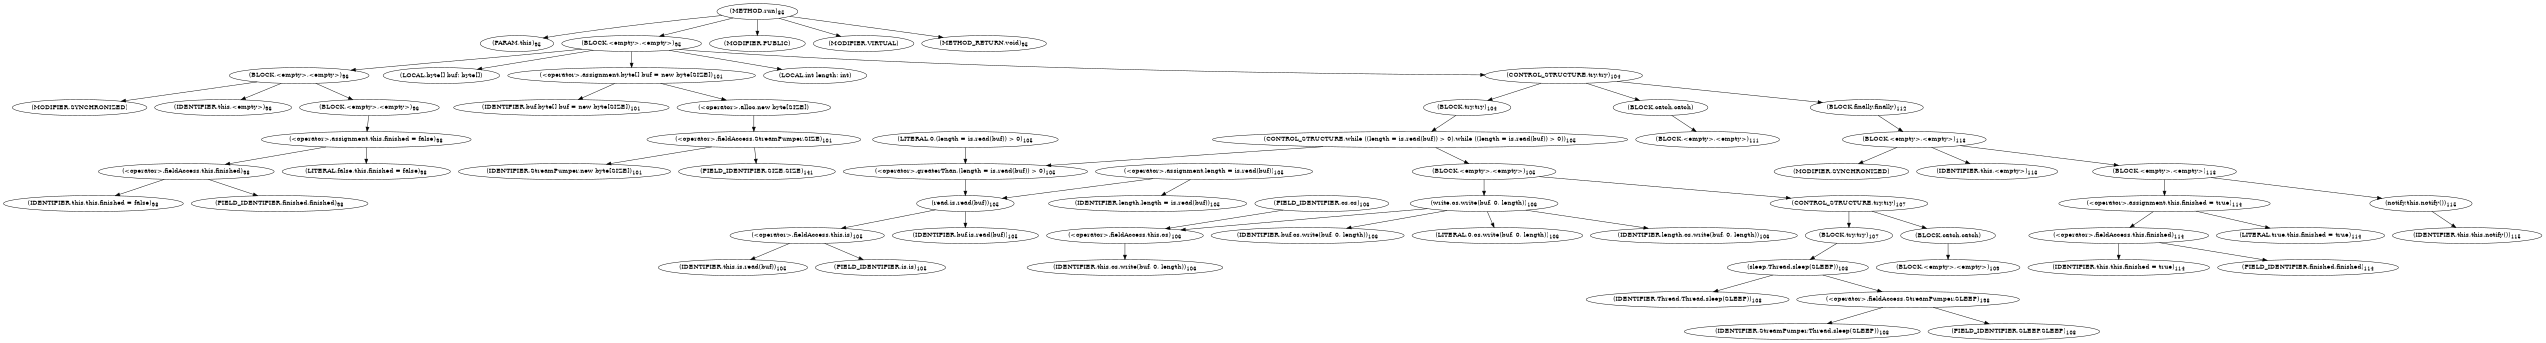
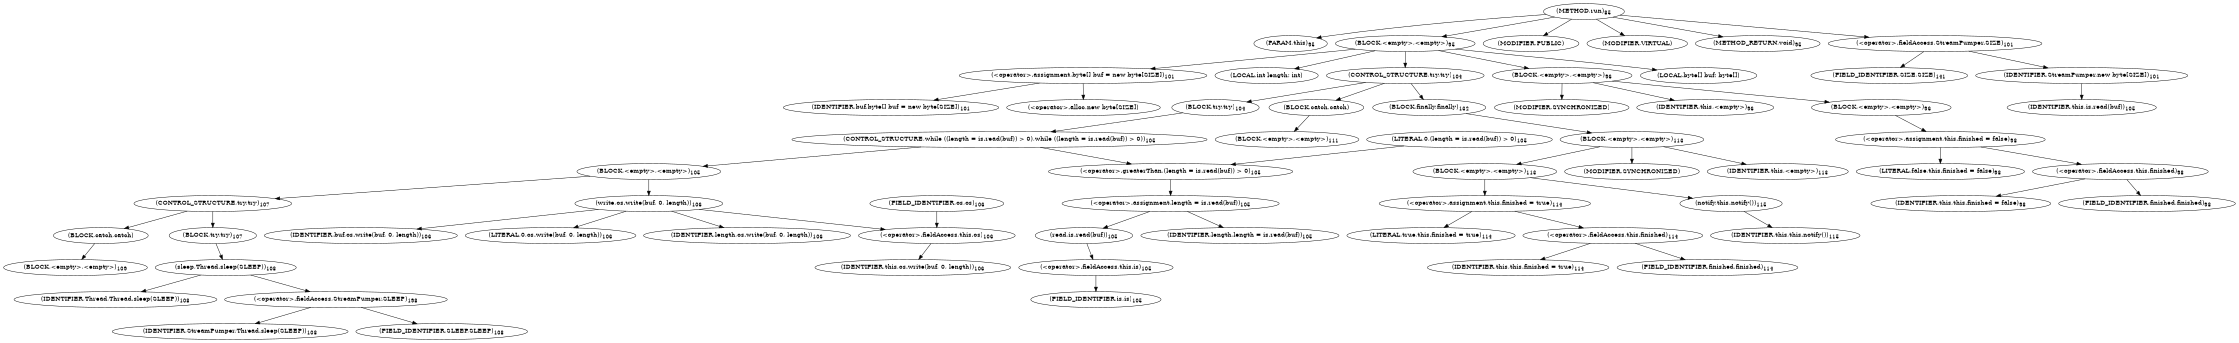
(1902, 107) -> (1464, 107)
(754, 121) -> (1742, 26)
(965, 185) -> (1171, 185)
(965, 236) -> none
(772, 251) -> (2082, 89)
